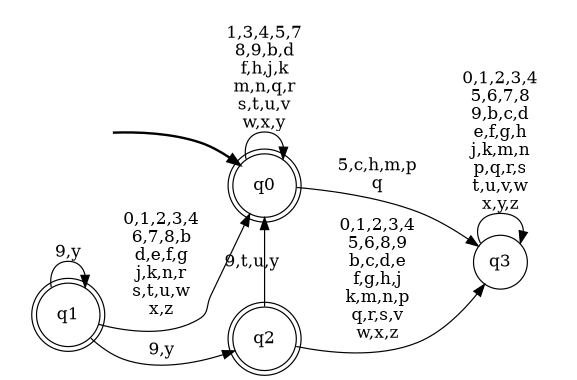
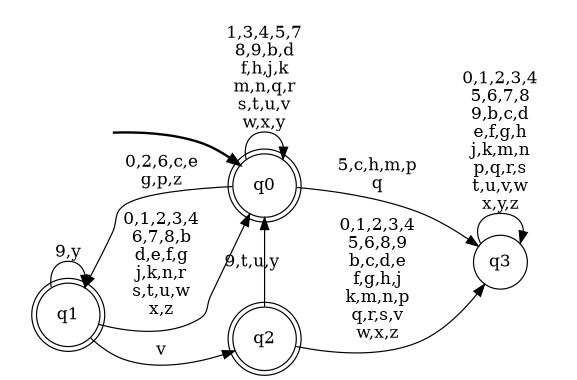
none -> (138, 199)
(162, 350) -> (162, 350)
